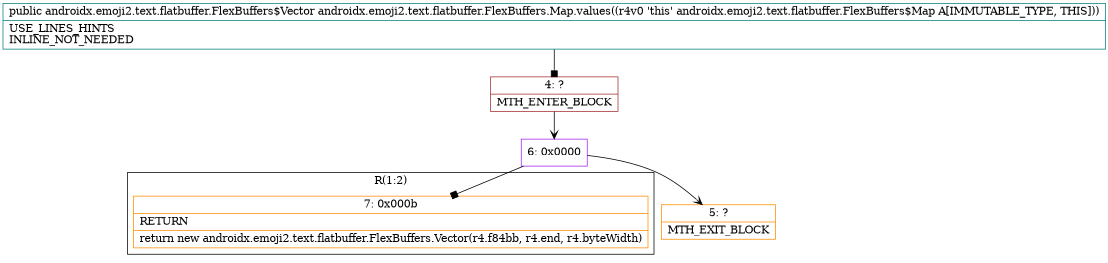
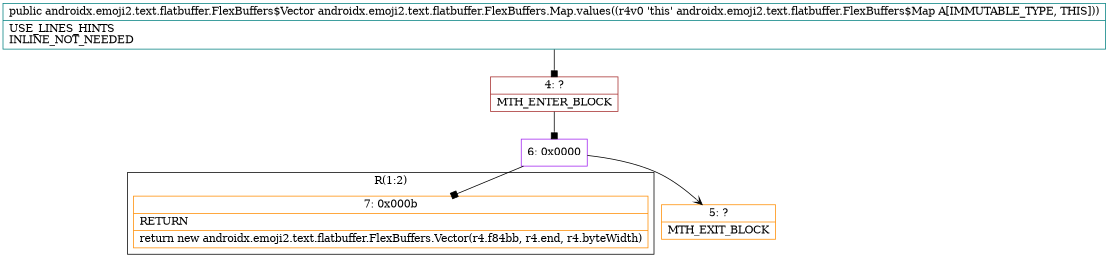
(554, 121) -> (554, 121)
